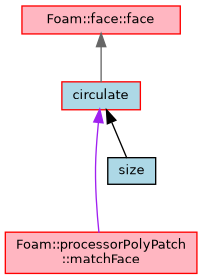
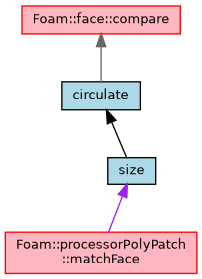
(101, 20) -> (101, 20)
(101, 96) -> (101, 96)
(96, 178) -> (115, 214)
